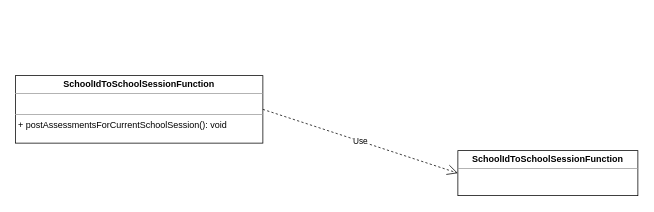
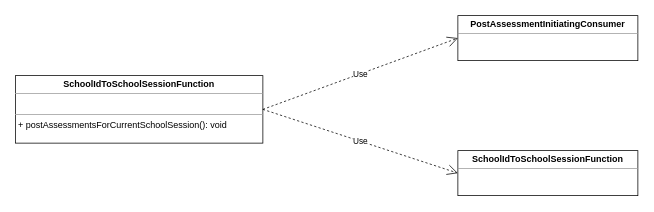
none -> (548, 38)
none -> (360, 74)
